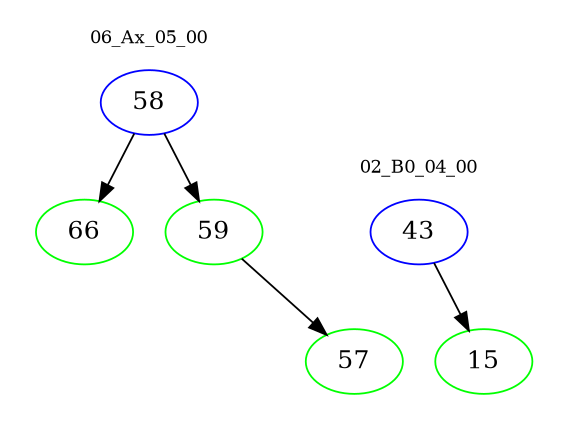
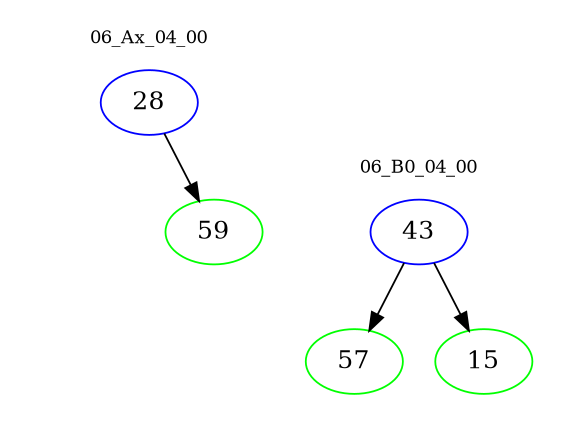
(149, 39) -> (149, 39)
(149, 103) -> (149, 103)
(419, 168) -> (419, 168)
(85, 232) -> none
(277, 291) -> (391, 289)
